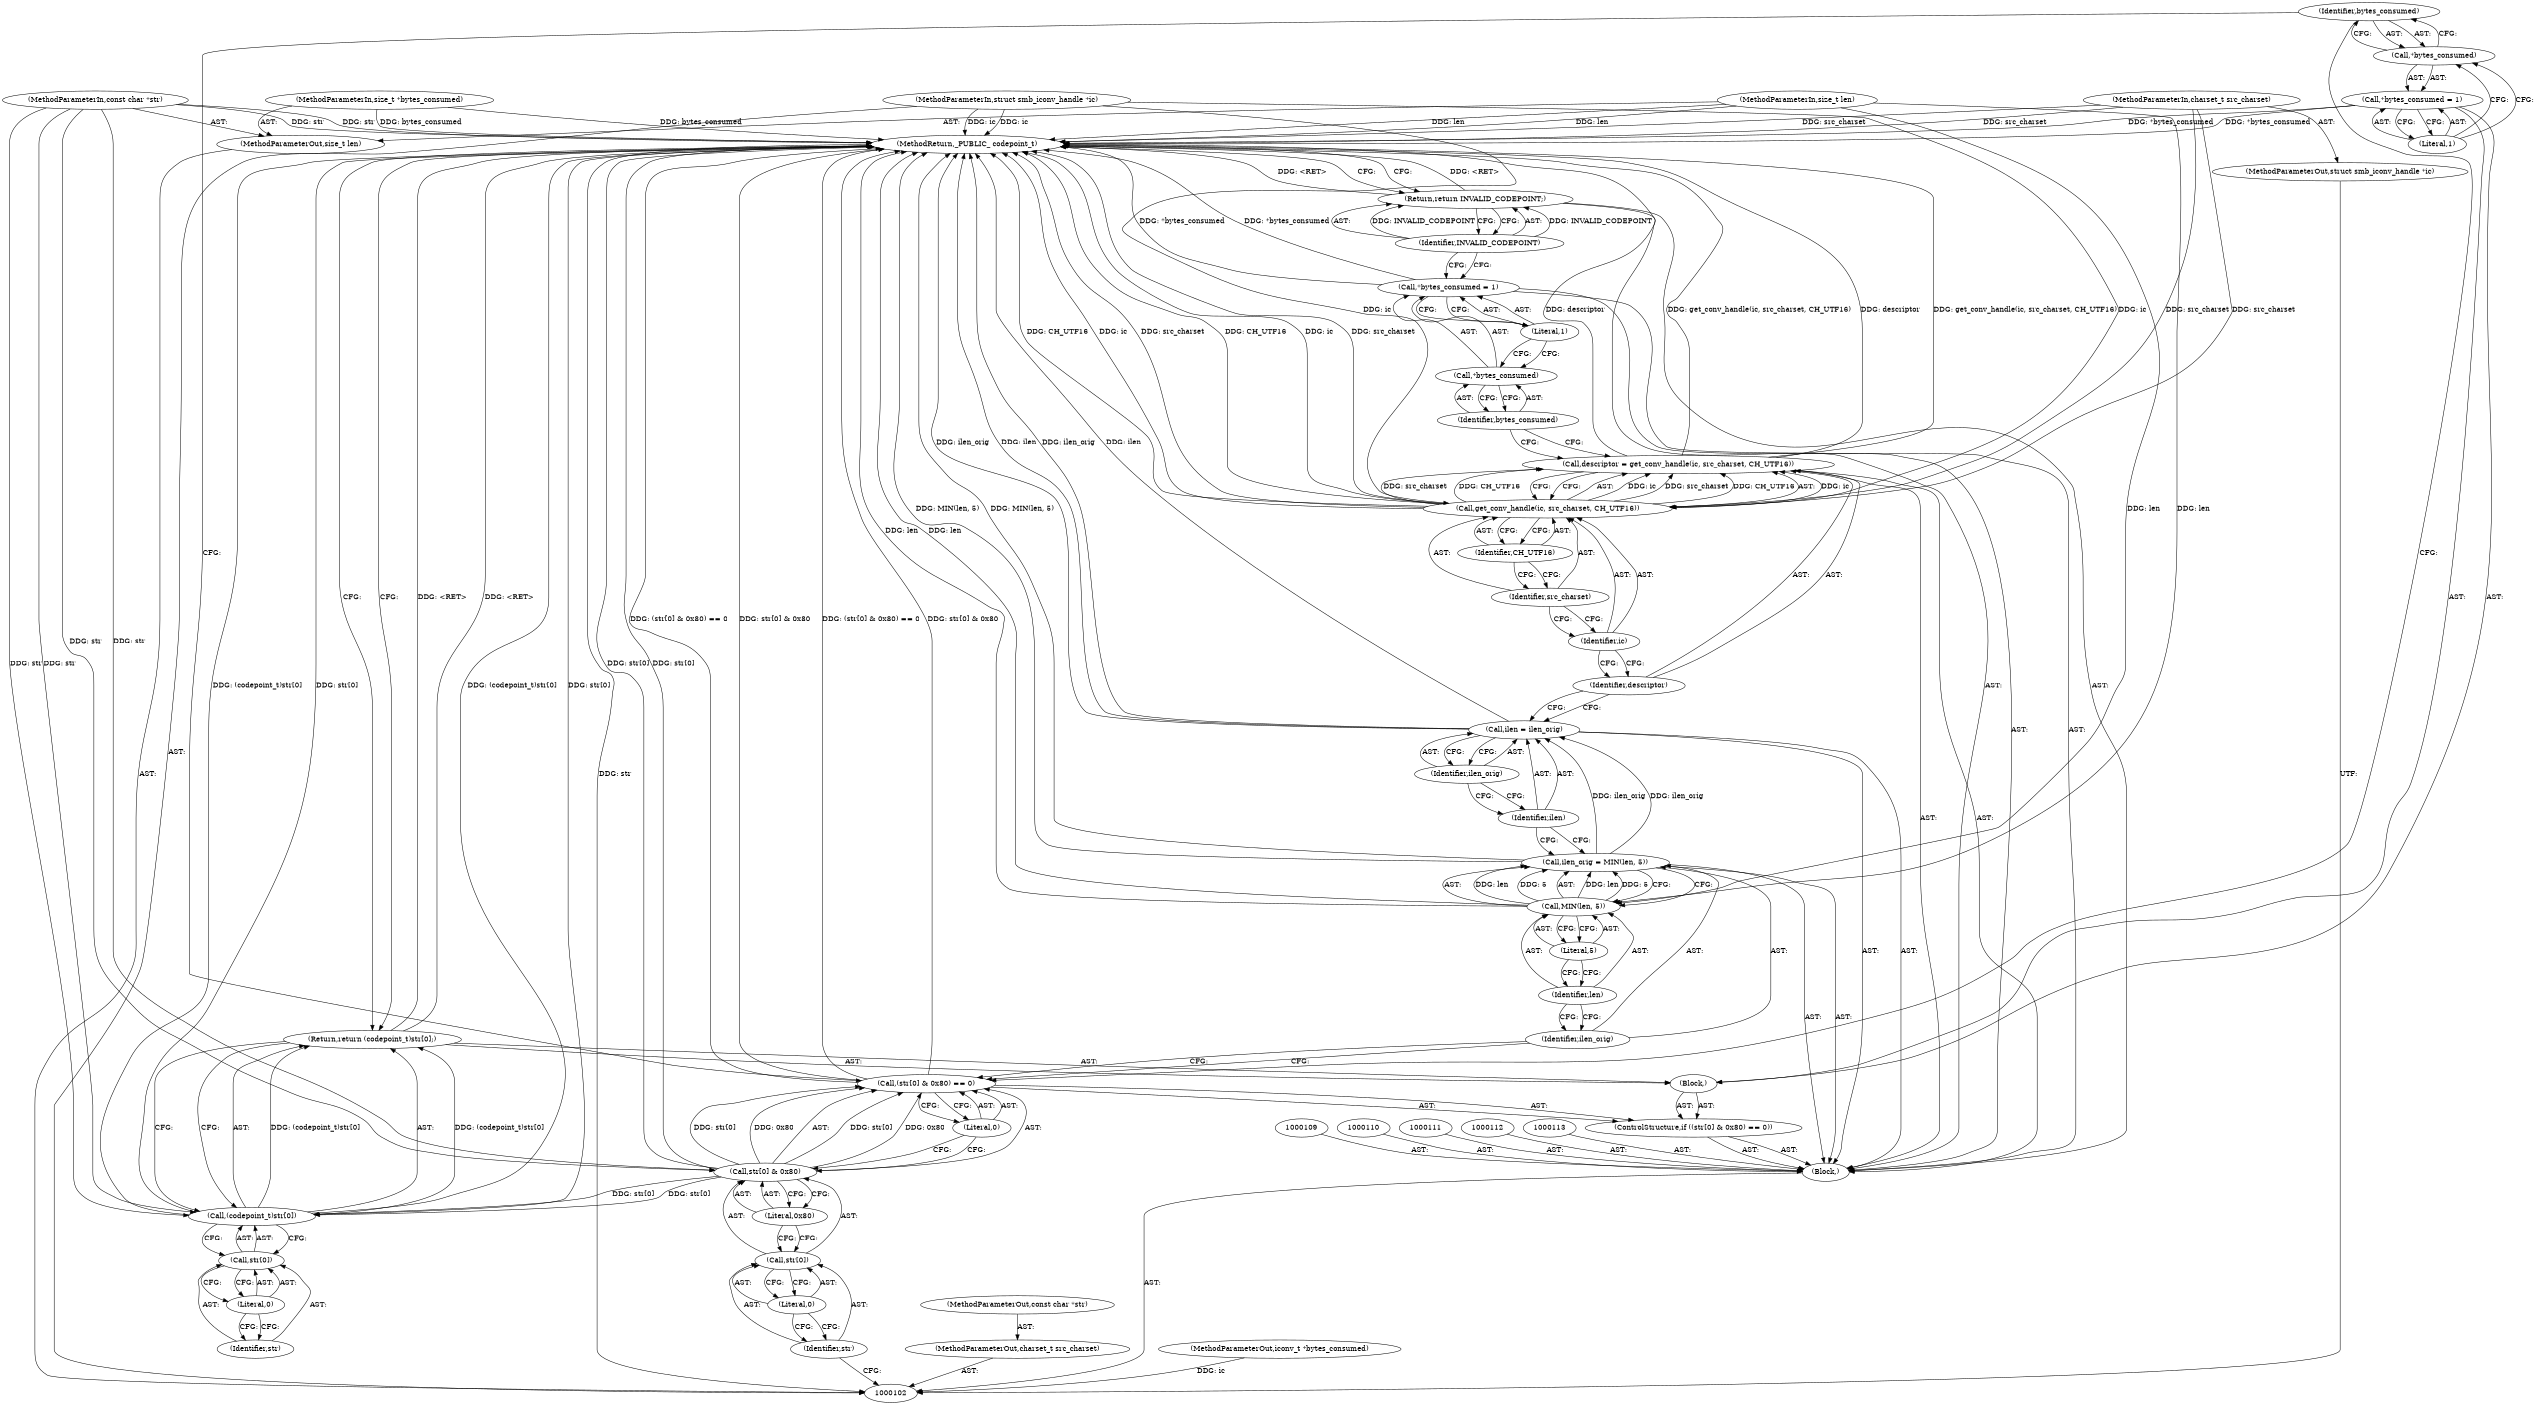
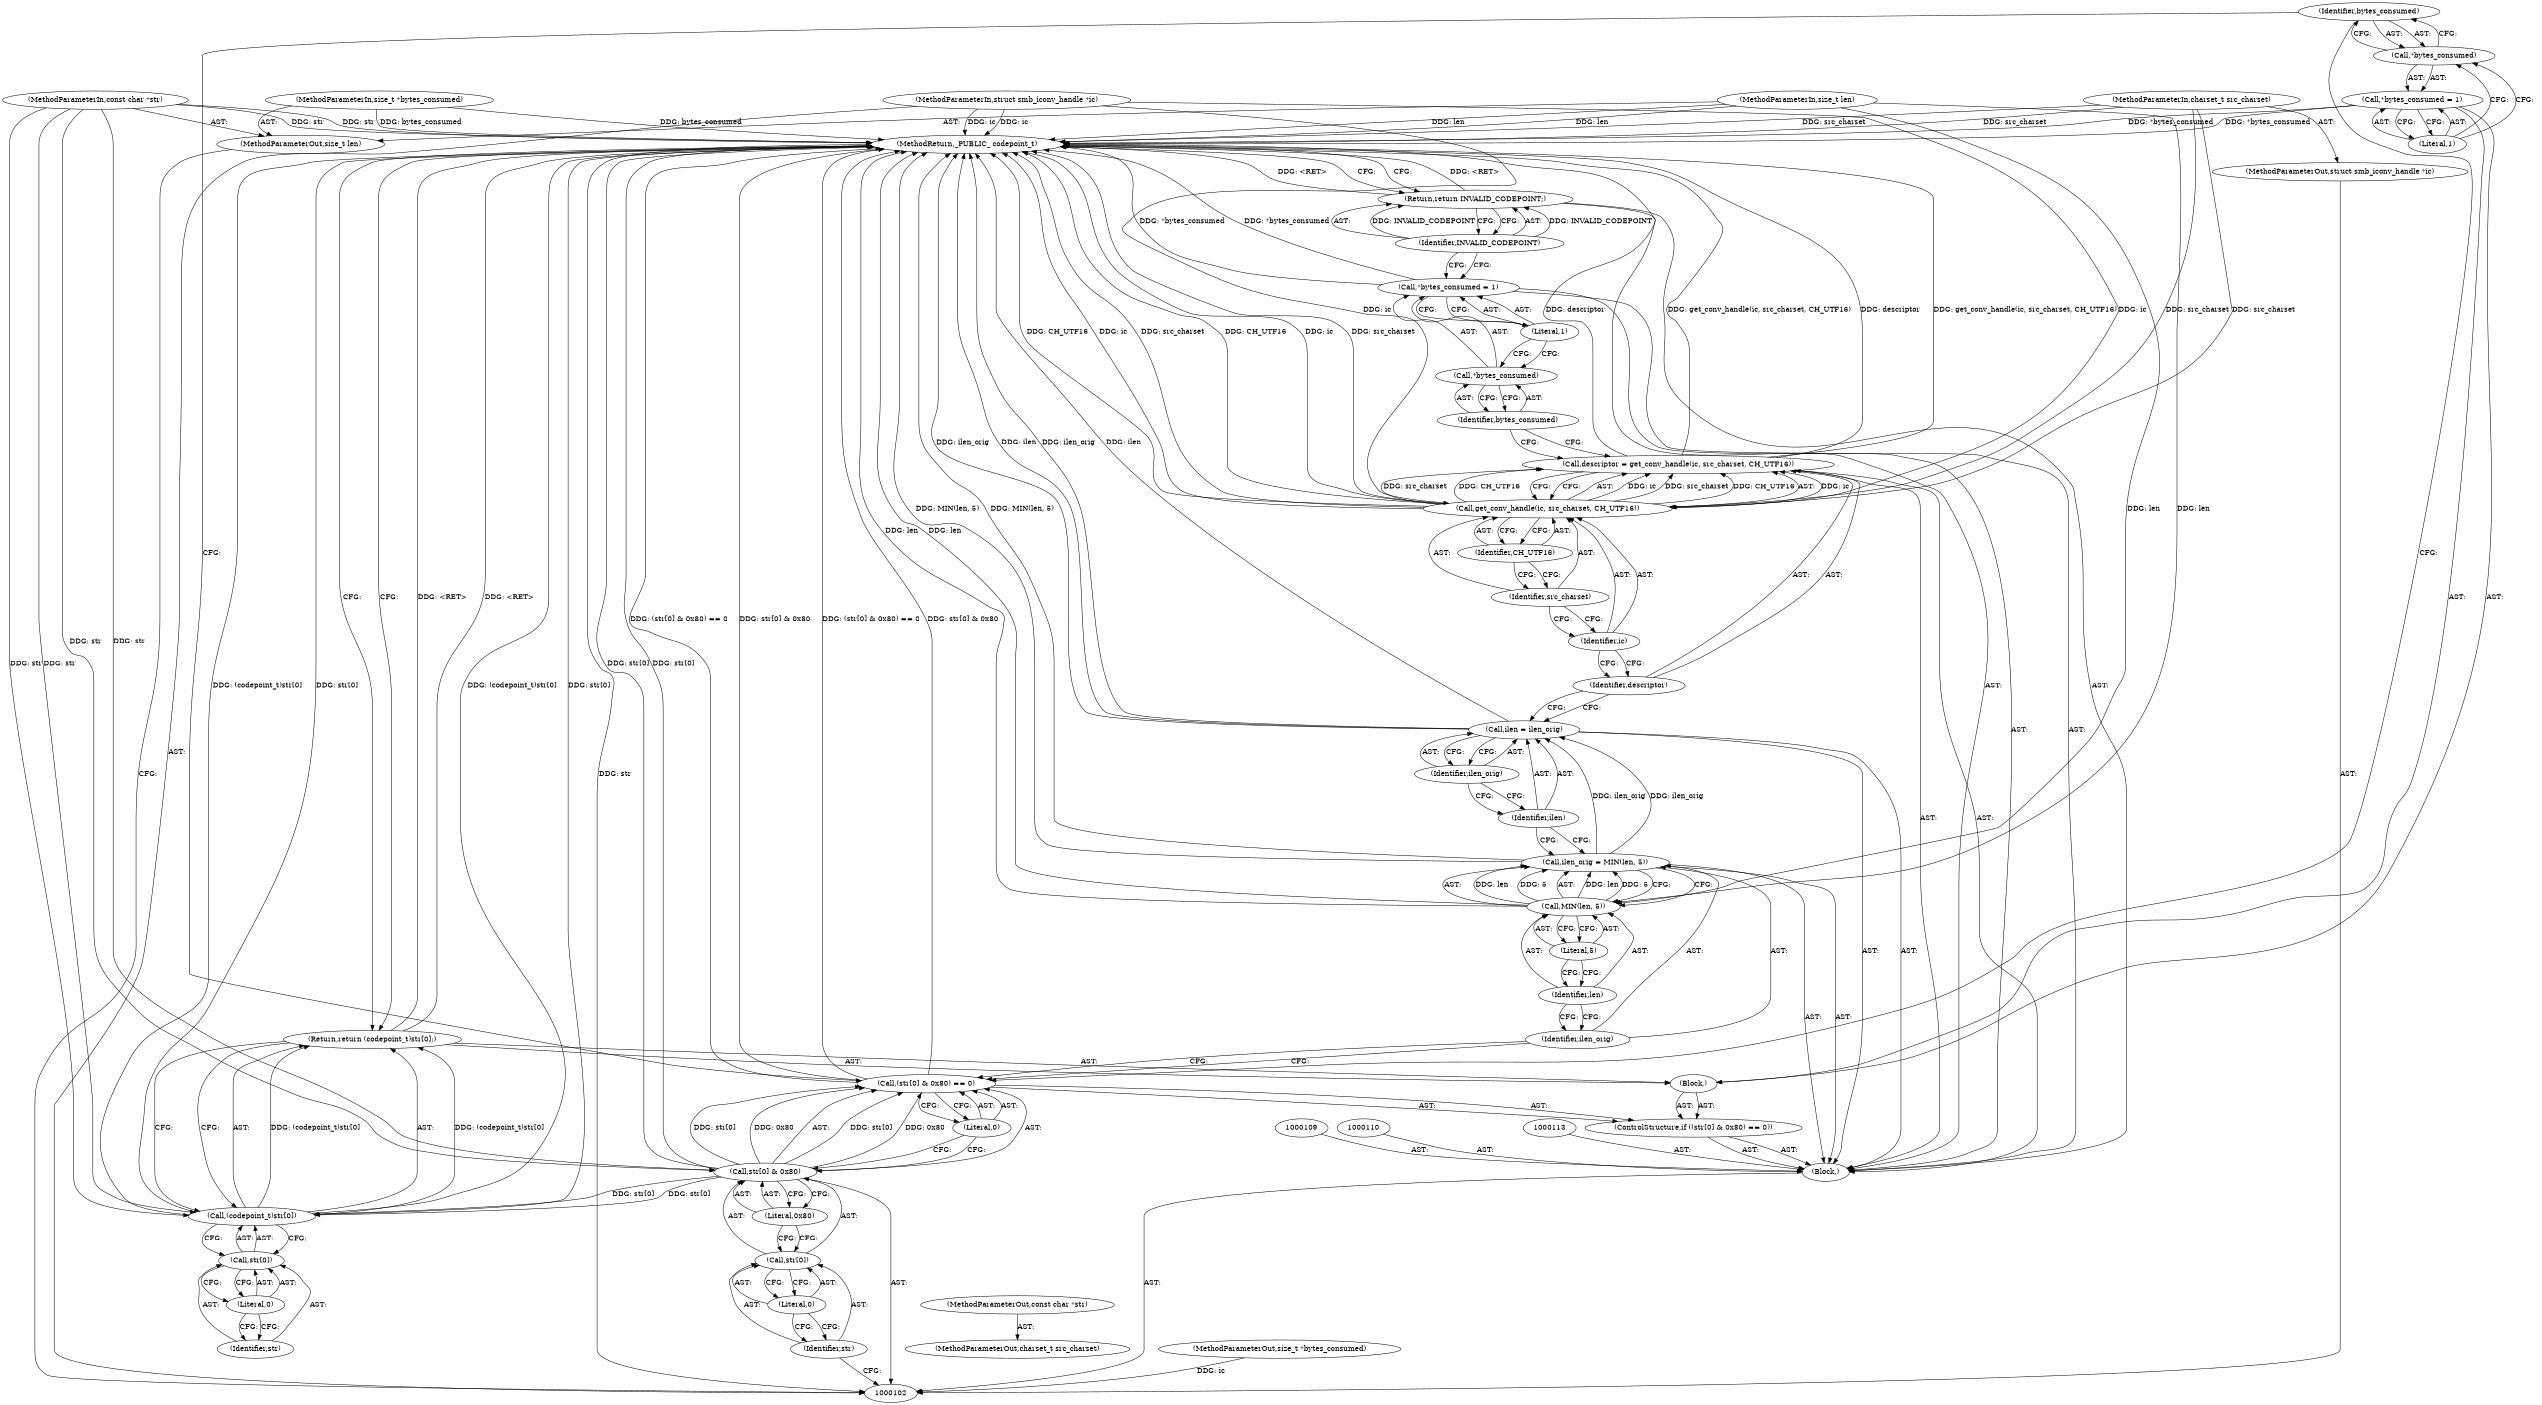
(149, 774) -> (149, 774)
(2350, 774) -> (2350, 774)
(1426, 1128) -> none
(1488, 1128) -> none
(1280, 1349) -> (1280, 1349)
(953, 1372) -> (891, 1248)
